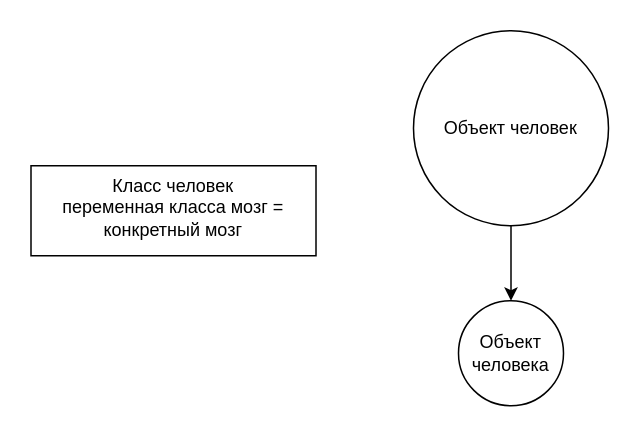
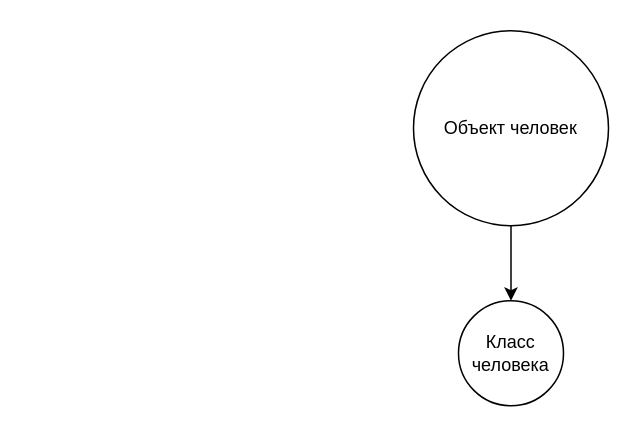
(173, 211) -> none
(511, 353) -> (511, 353)
